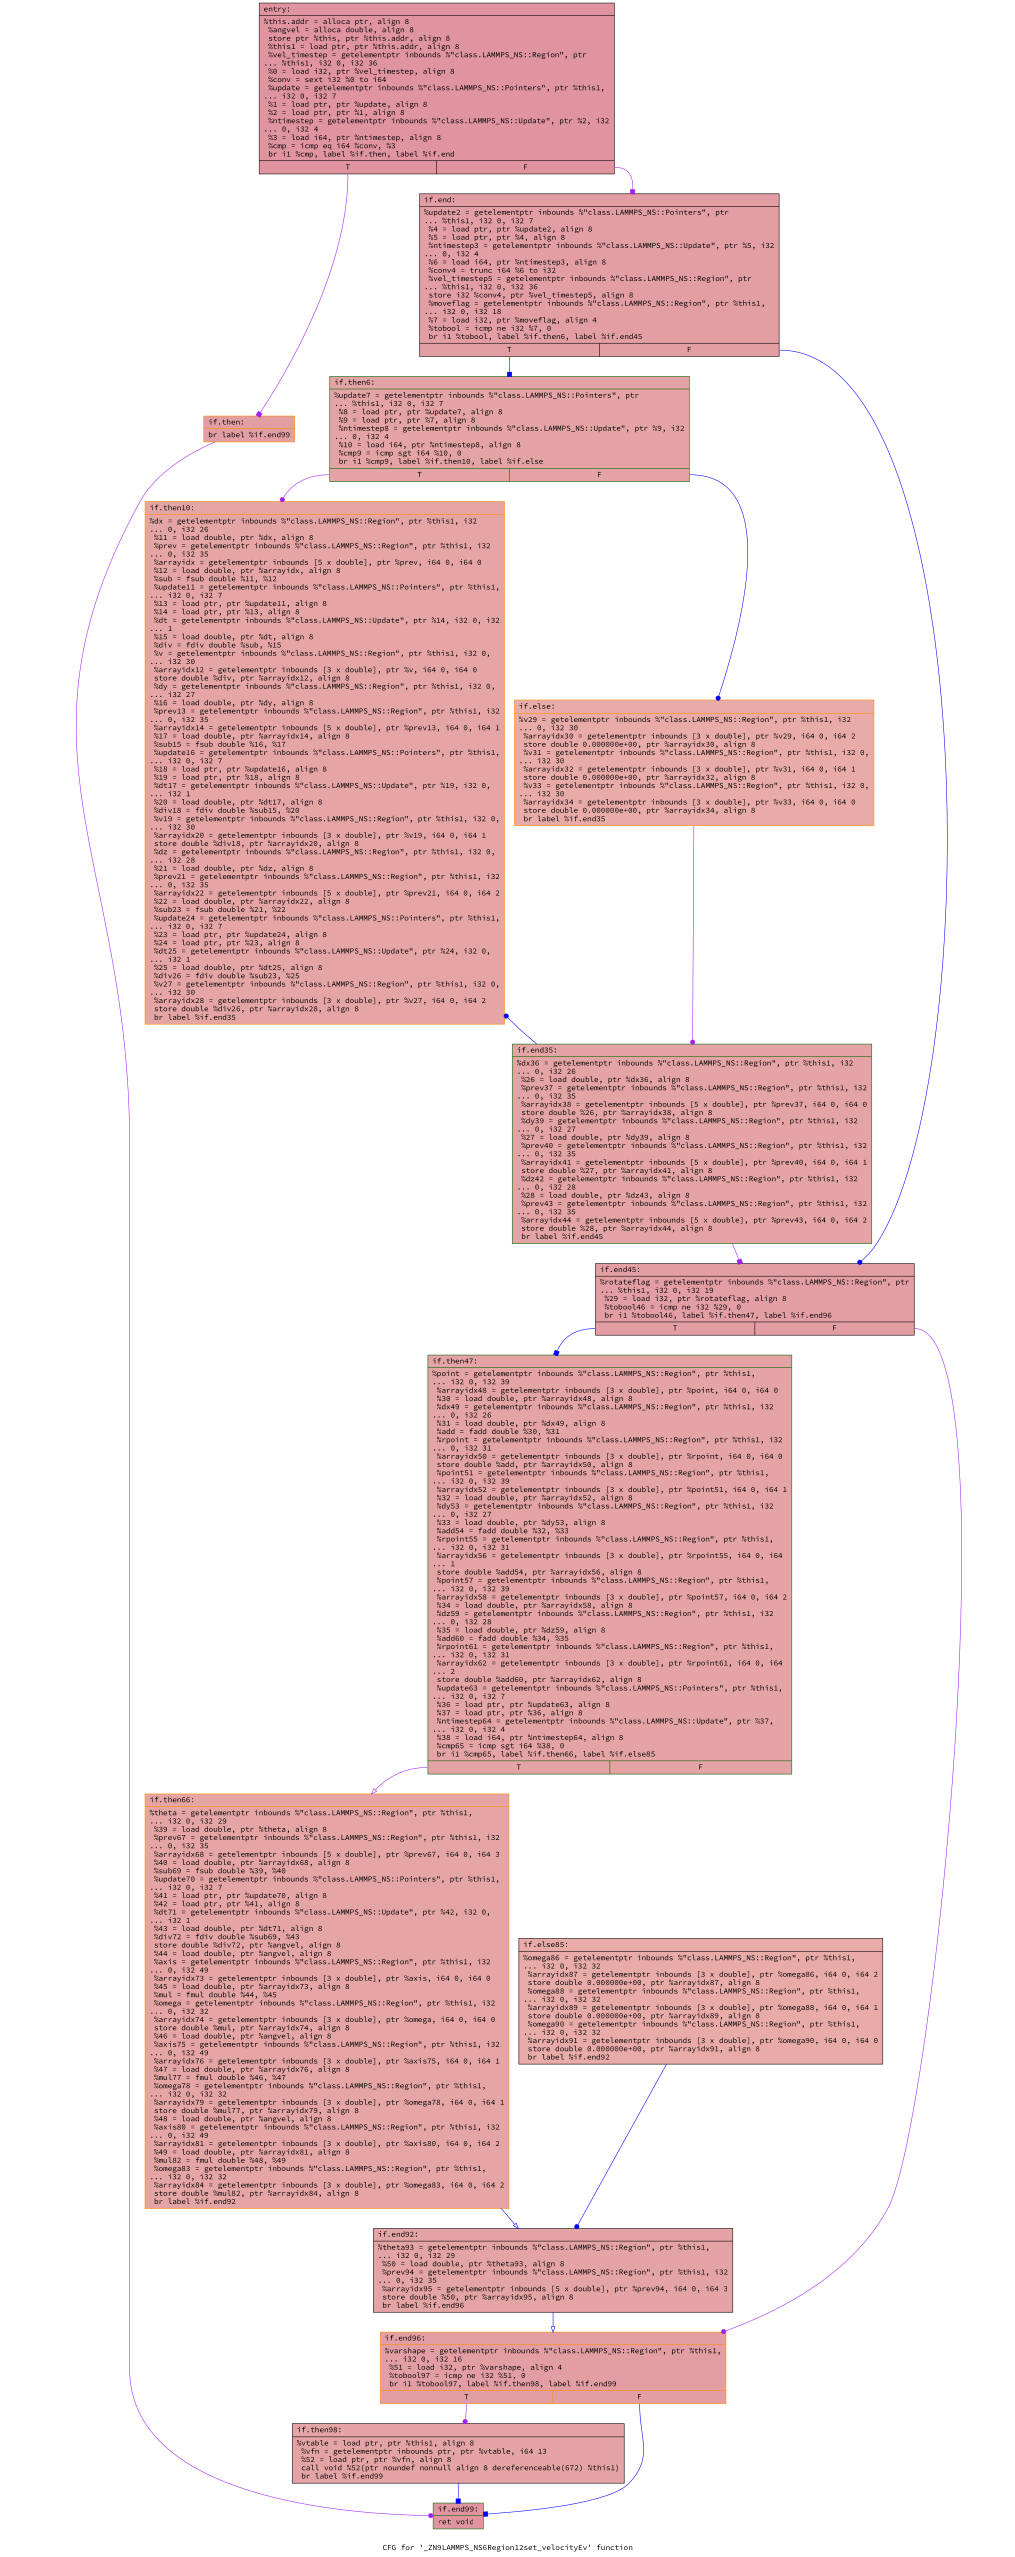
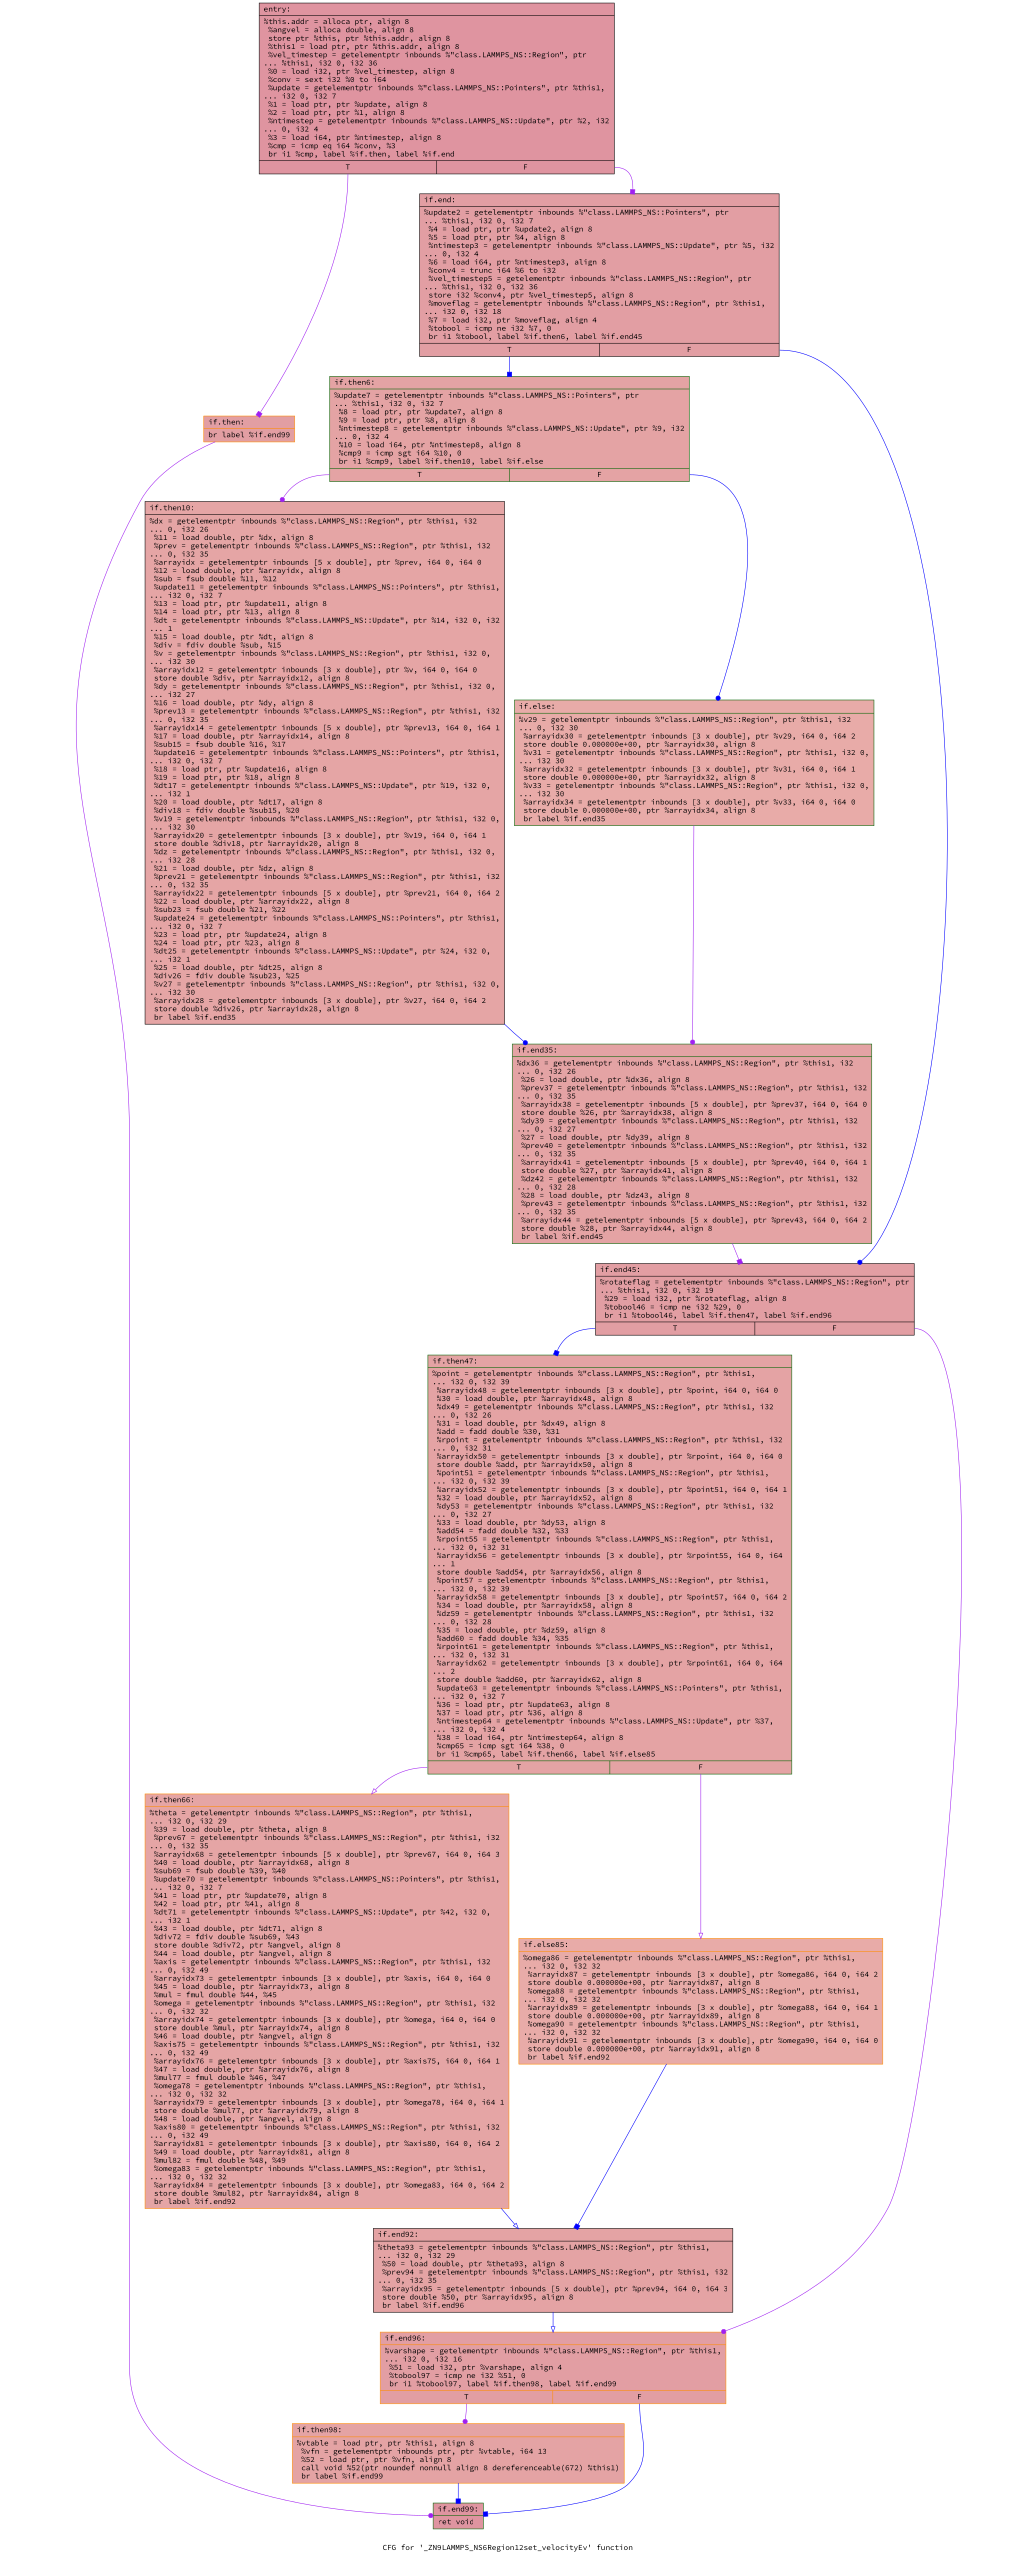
(405, 420) -> (405, 420)
(325, 763) -> (325, 763)
(694, 763) -> (694, 763)
(522, 1031) -> (514, 1033)
none -> (701, 1854)
(701, 2001) -> (701, 2001)
(622, 2144) -> (622, 2144)
(458, 2453) -> (458, 2453)
